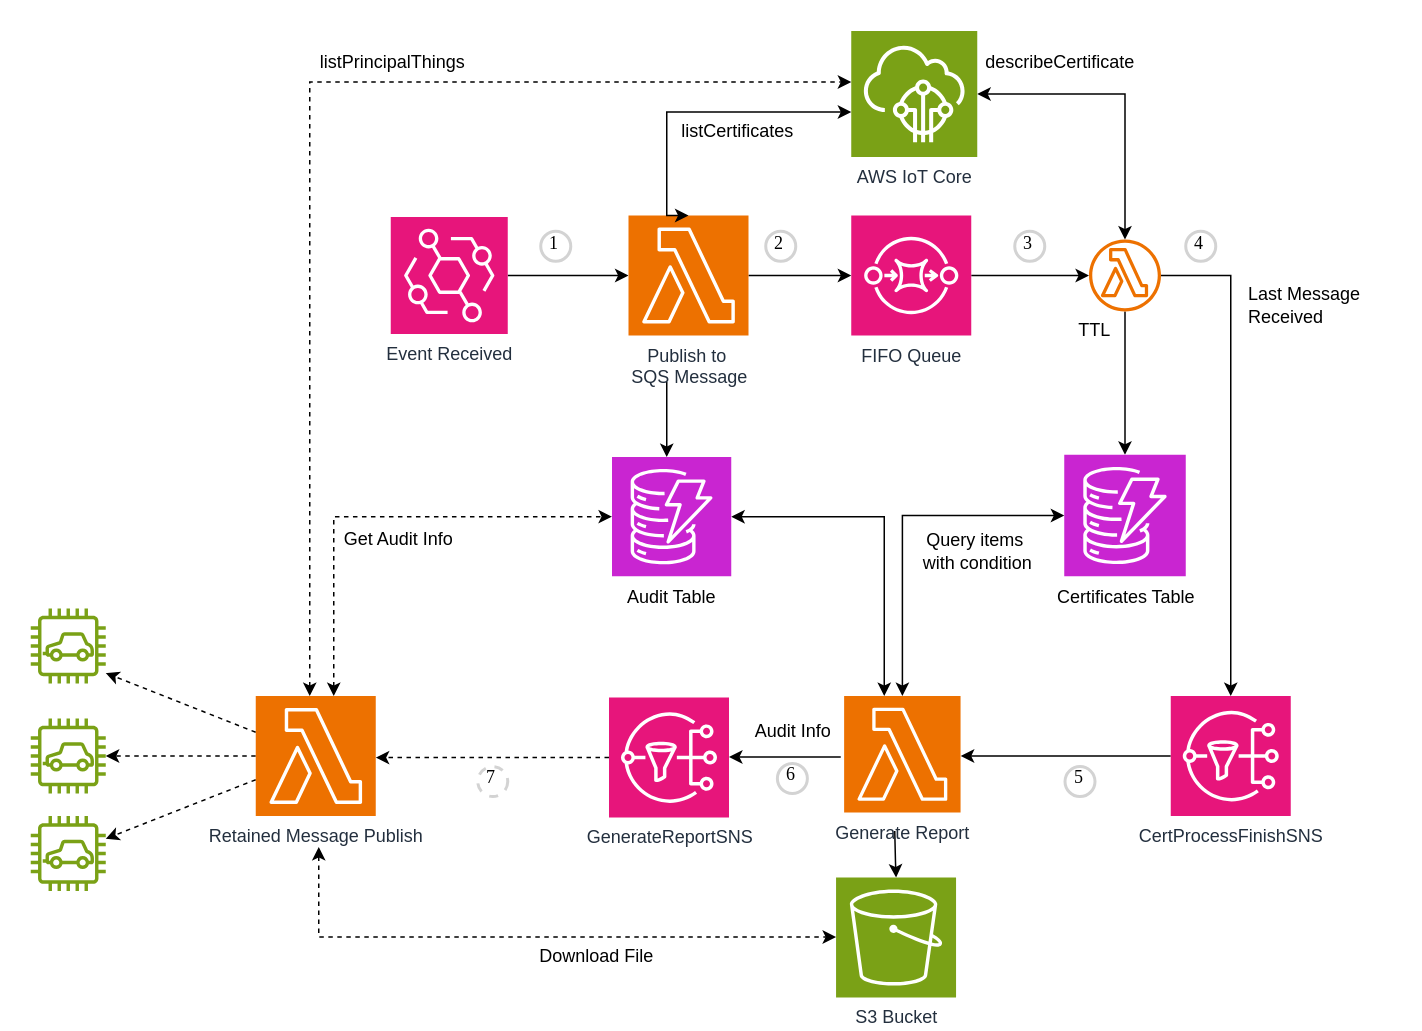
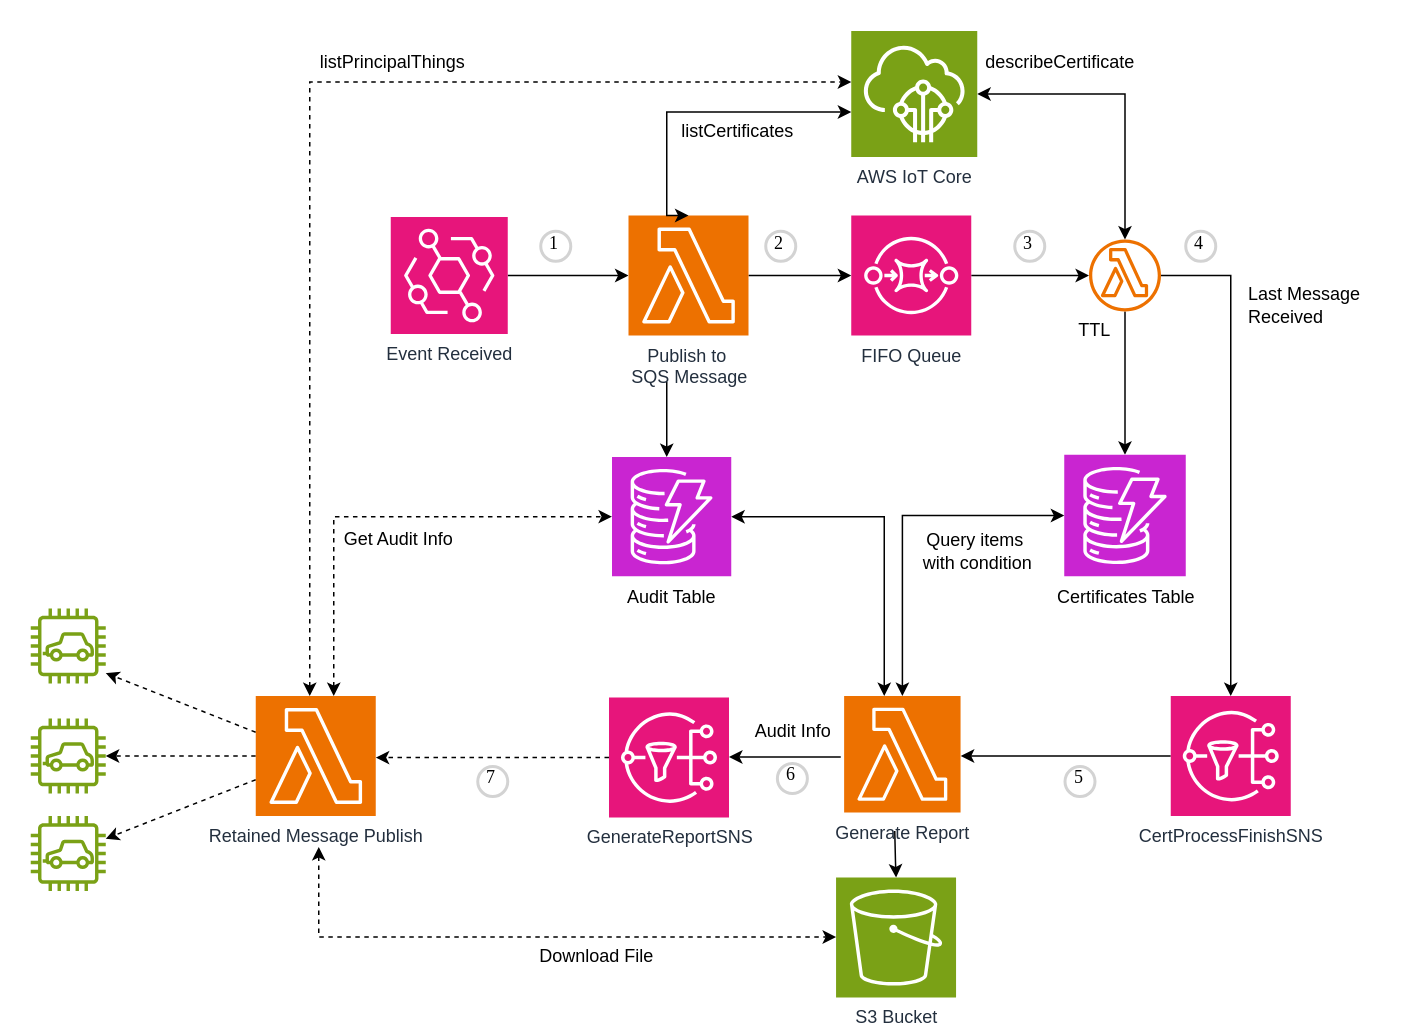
(493, 781) -> (493, 781)
